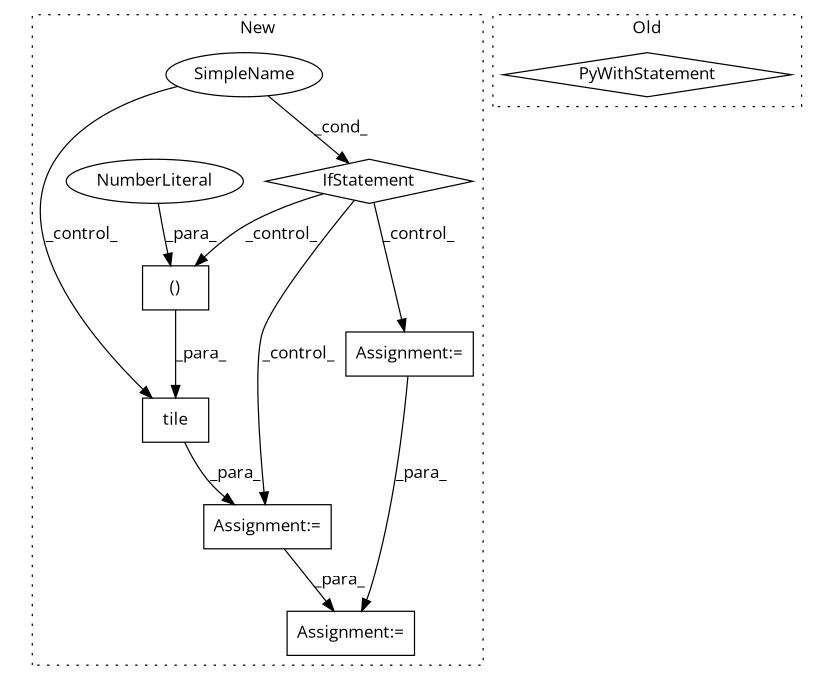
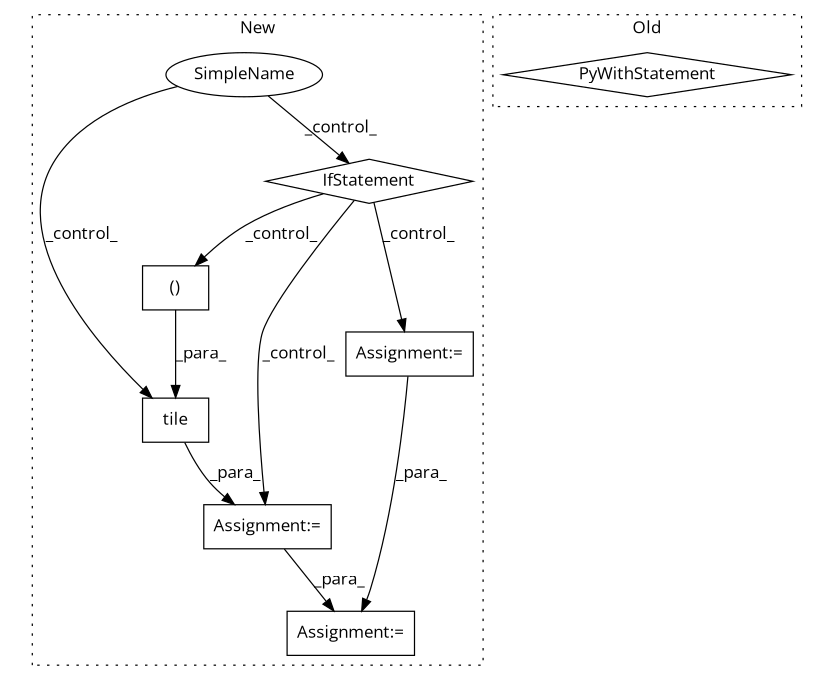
(341, 128) -> (341, 128)
(155, 181) -> none
